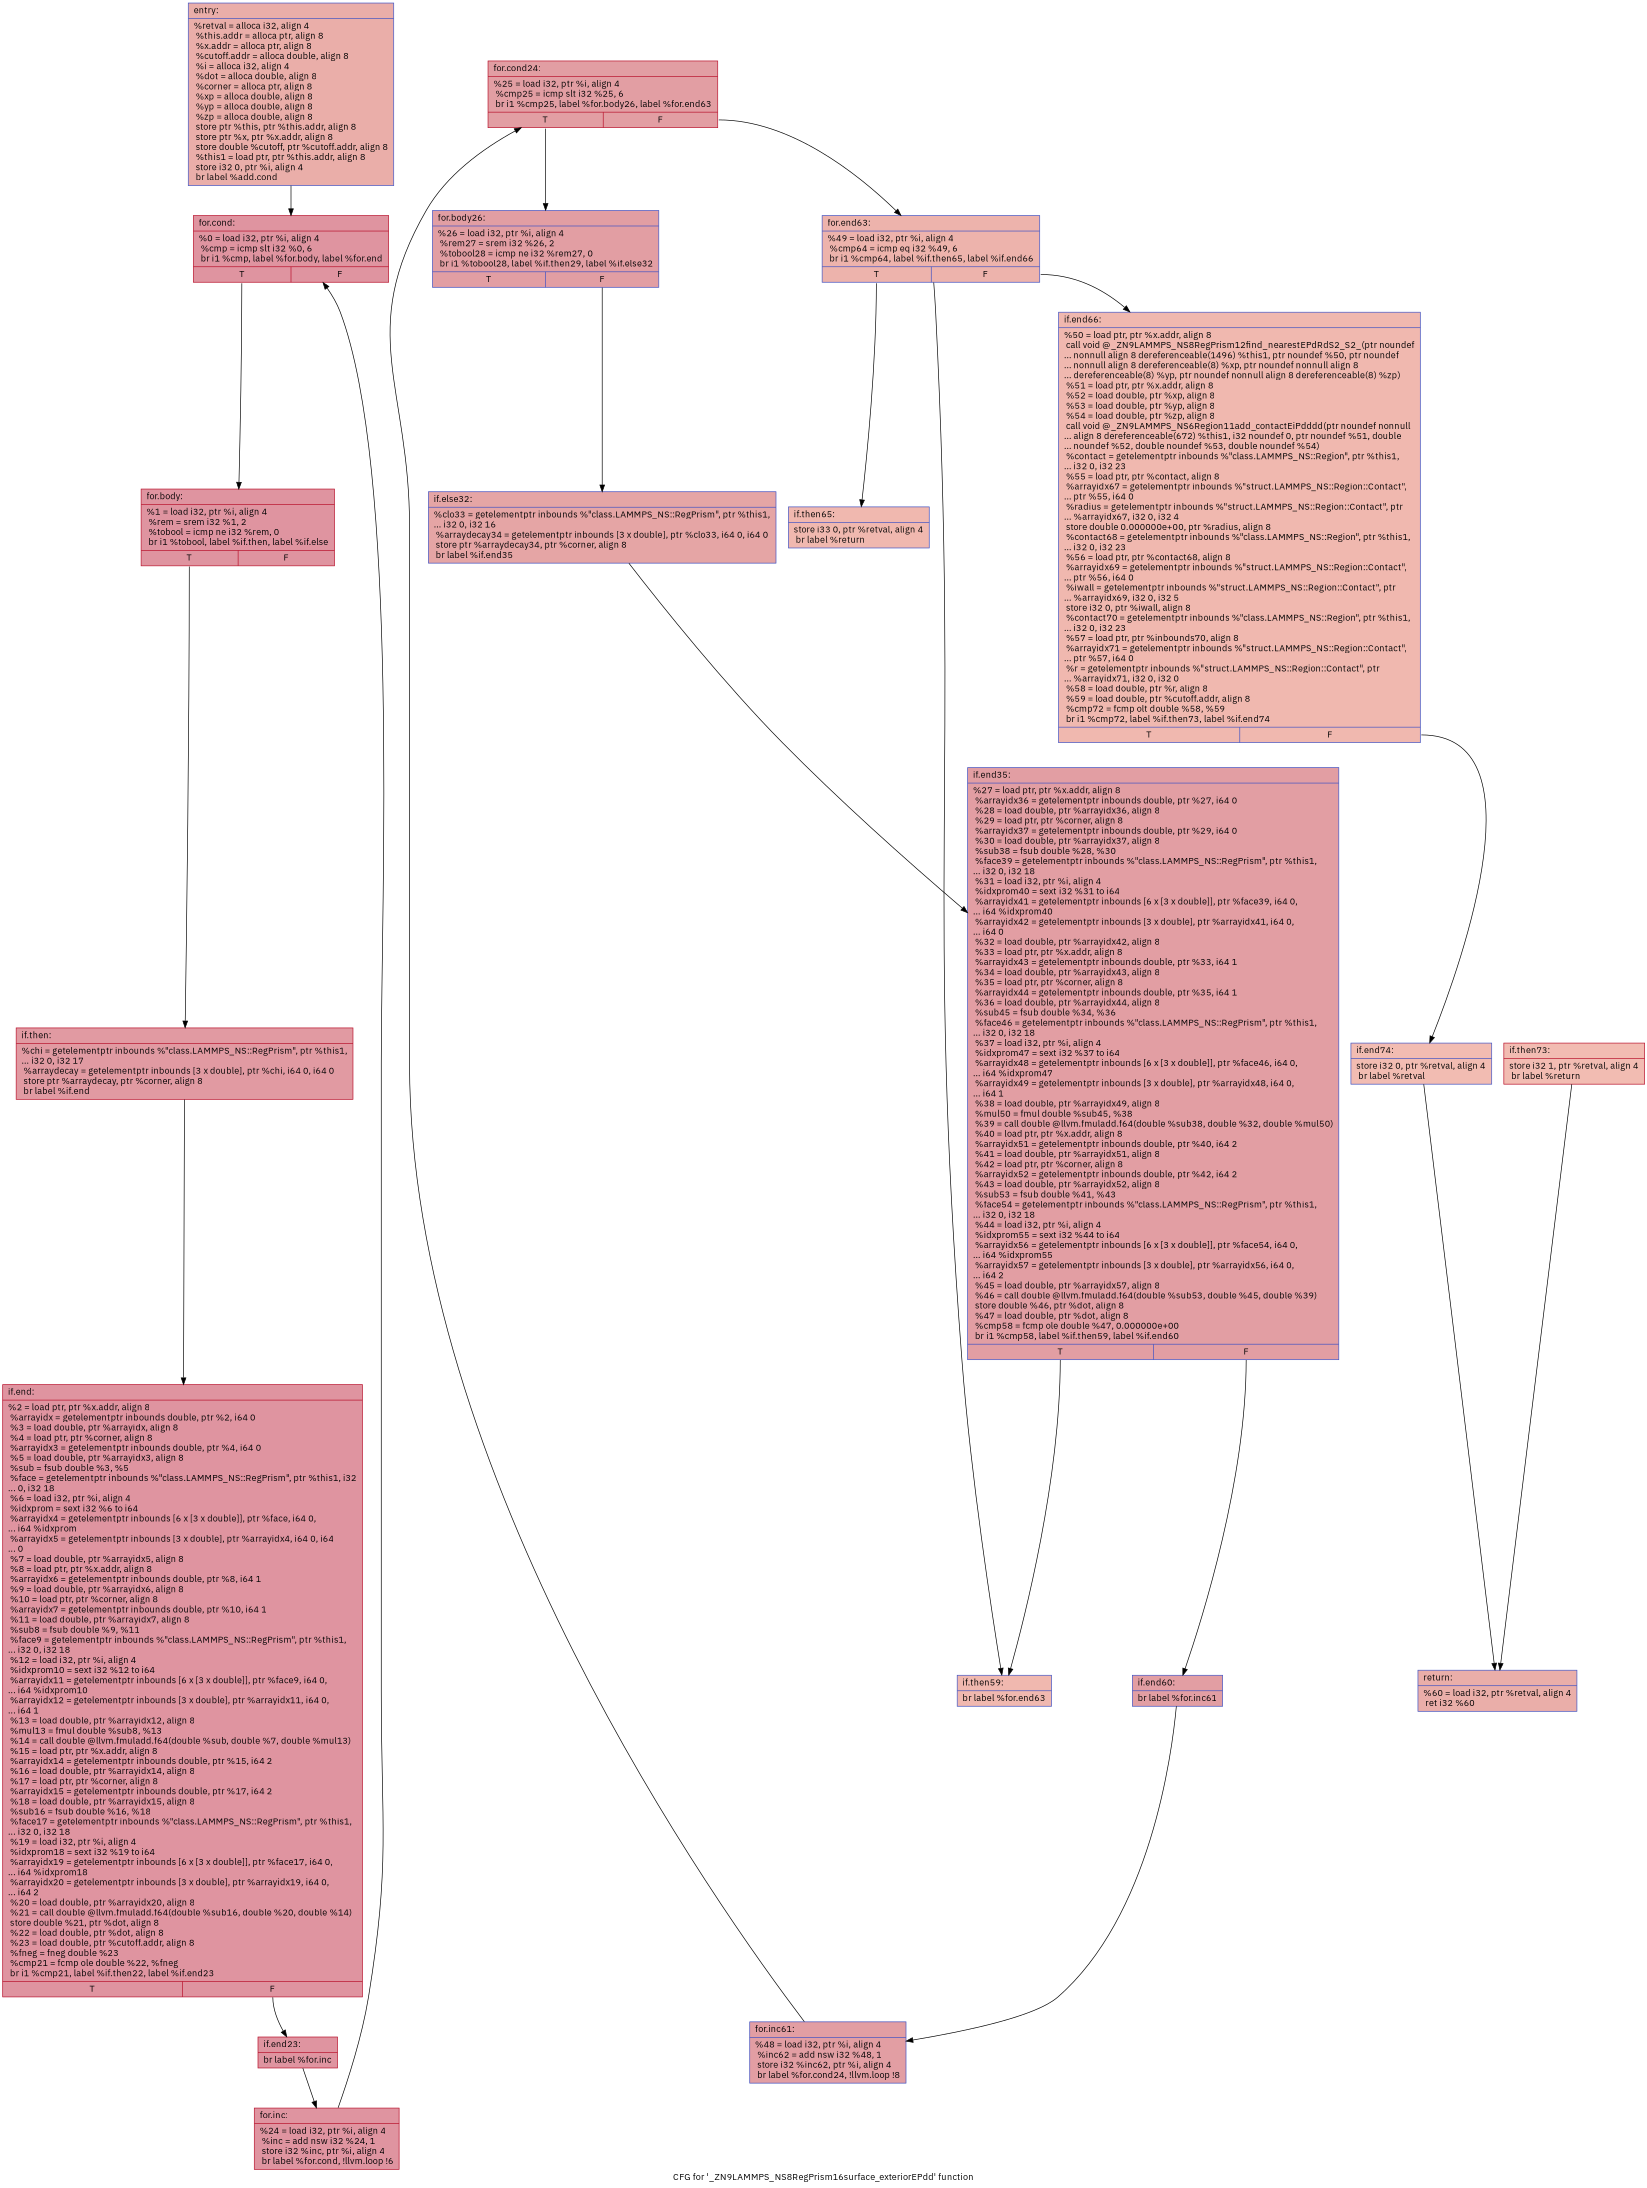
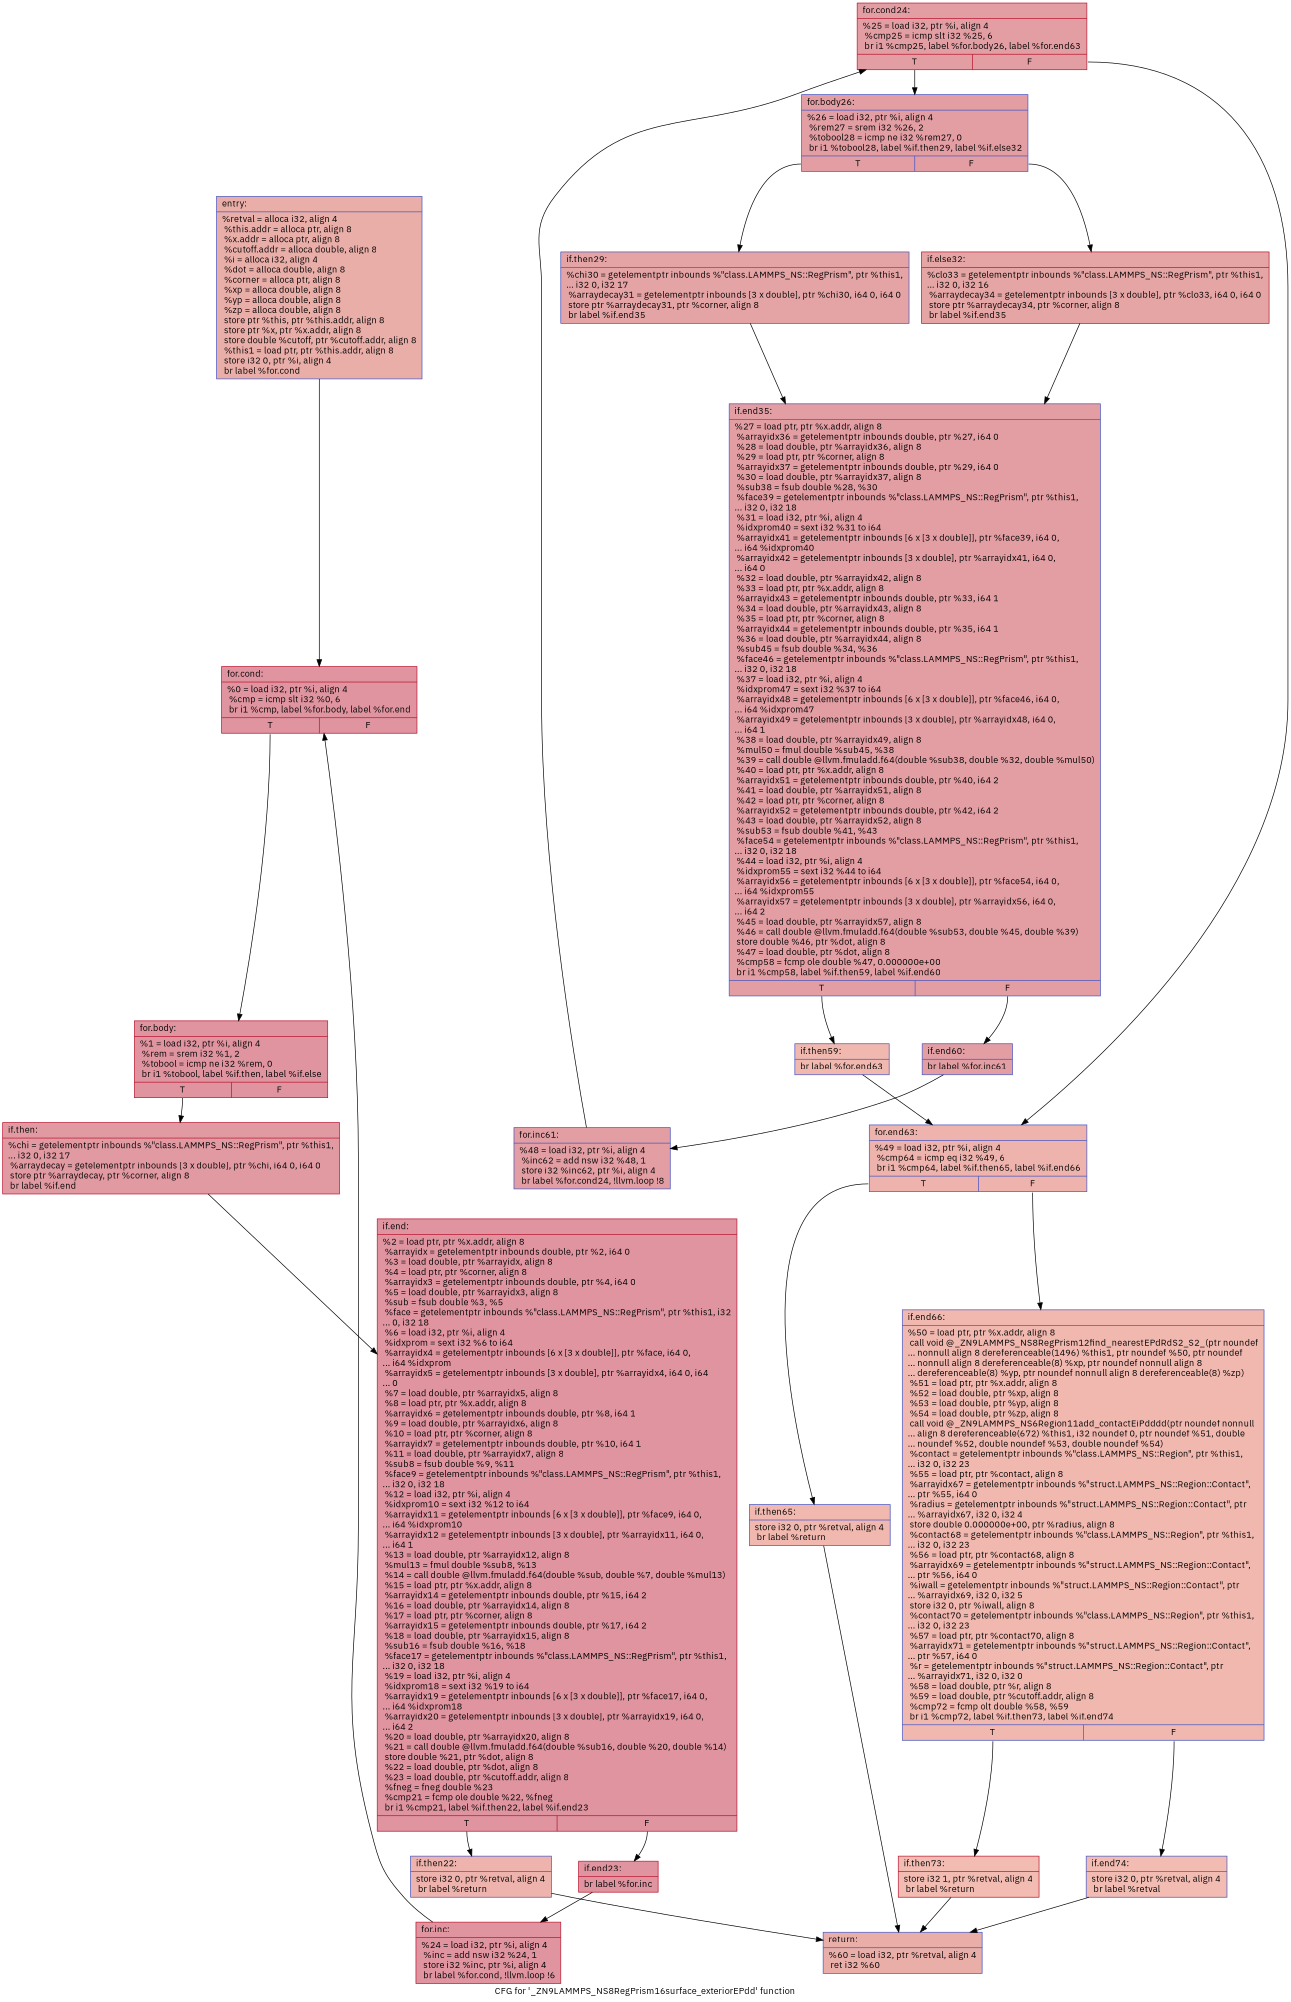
(236, 177) -> (261, 371)
none -> (735, 288)
(602, 527) -> (1095, 288)
(859, 530) -> (820, 1527)
(1152, 638) -> (991, 1636)
(945, 977) -> (890, 1094)
none -> (861, 1736)
none -> (988, 1796)
none -> (481, 1877)
